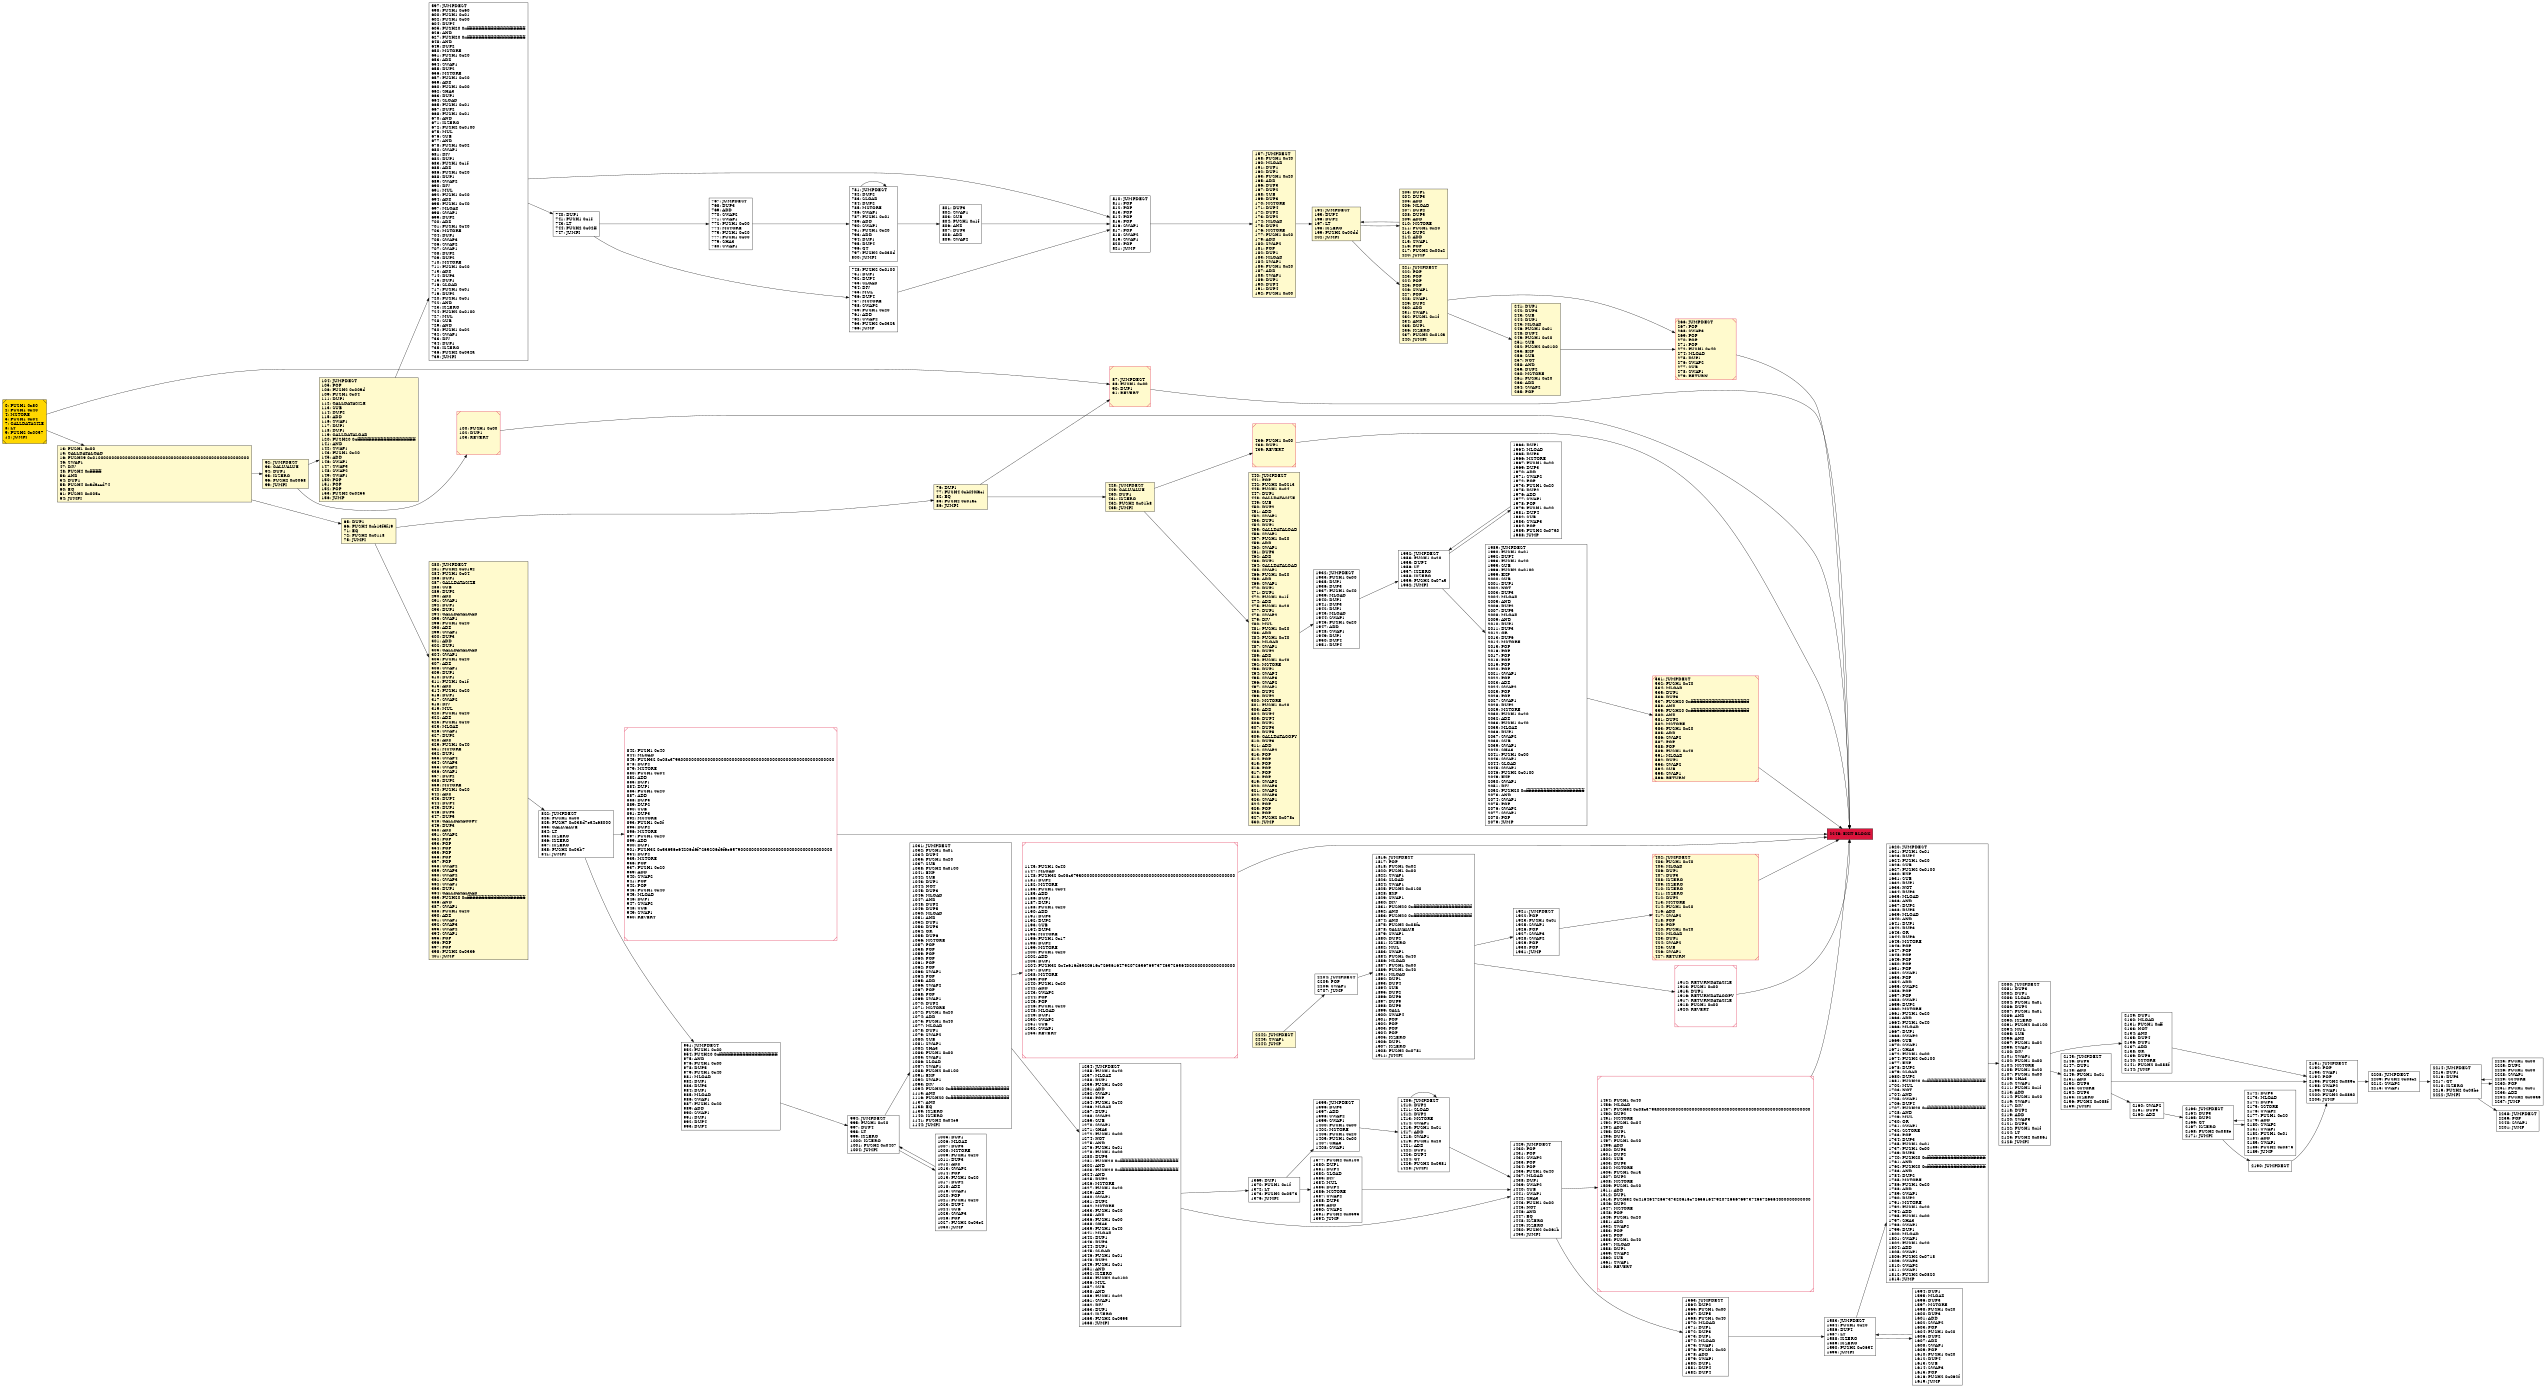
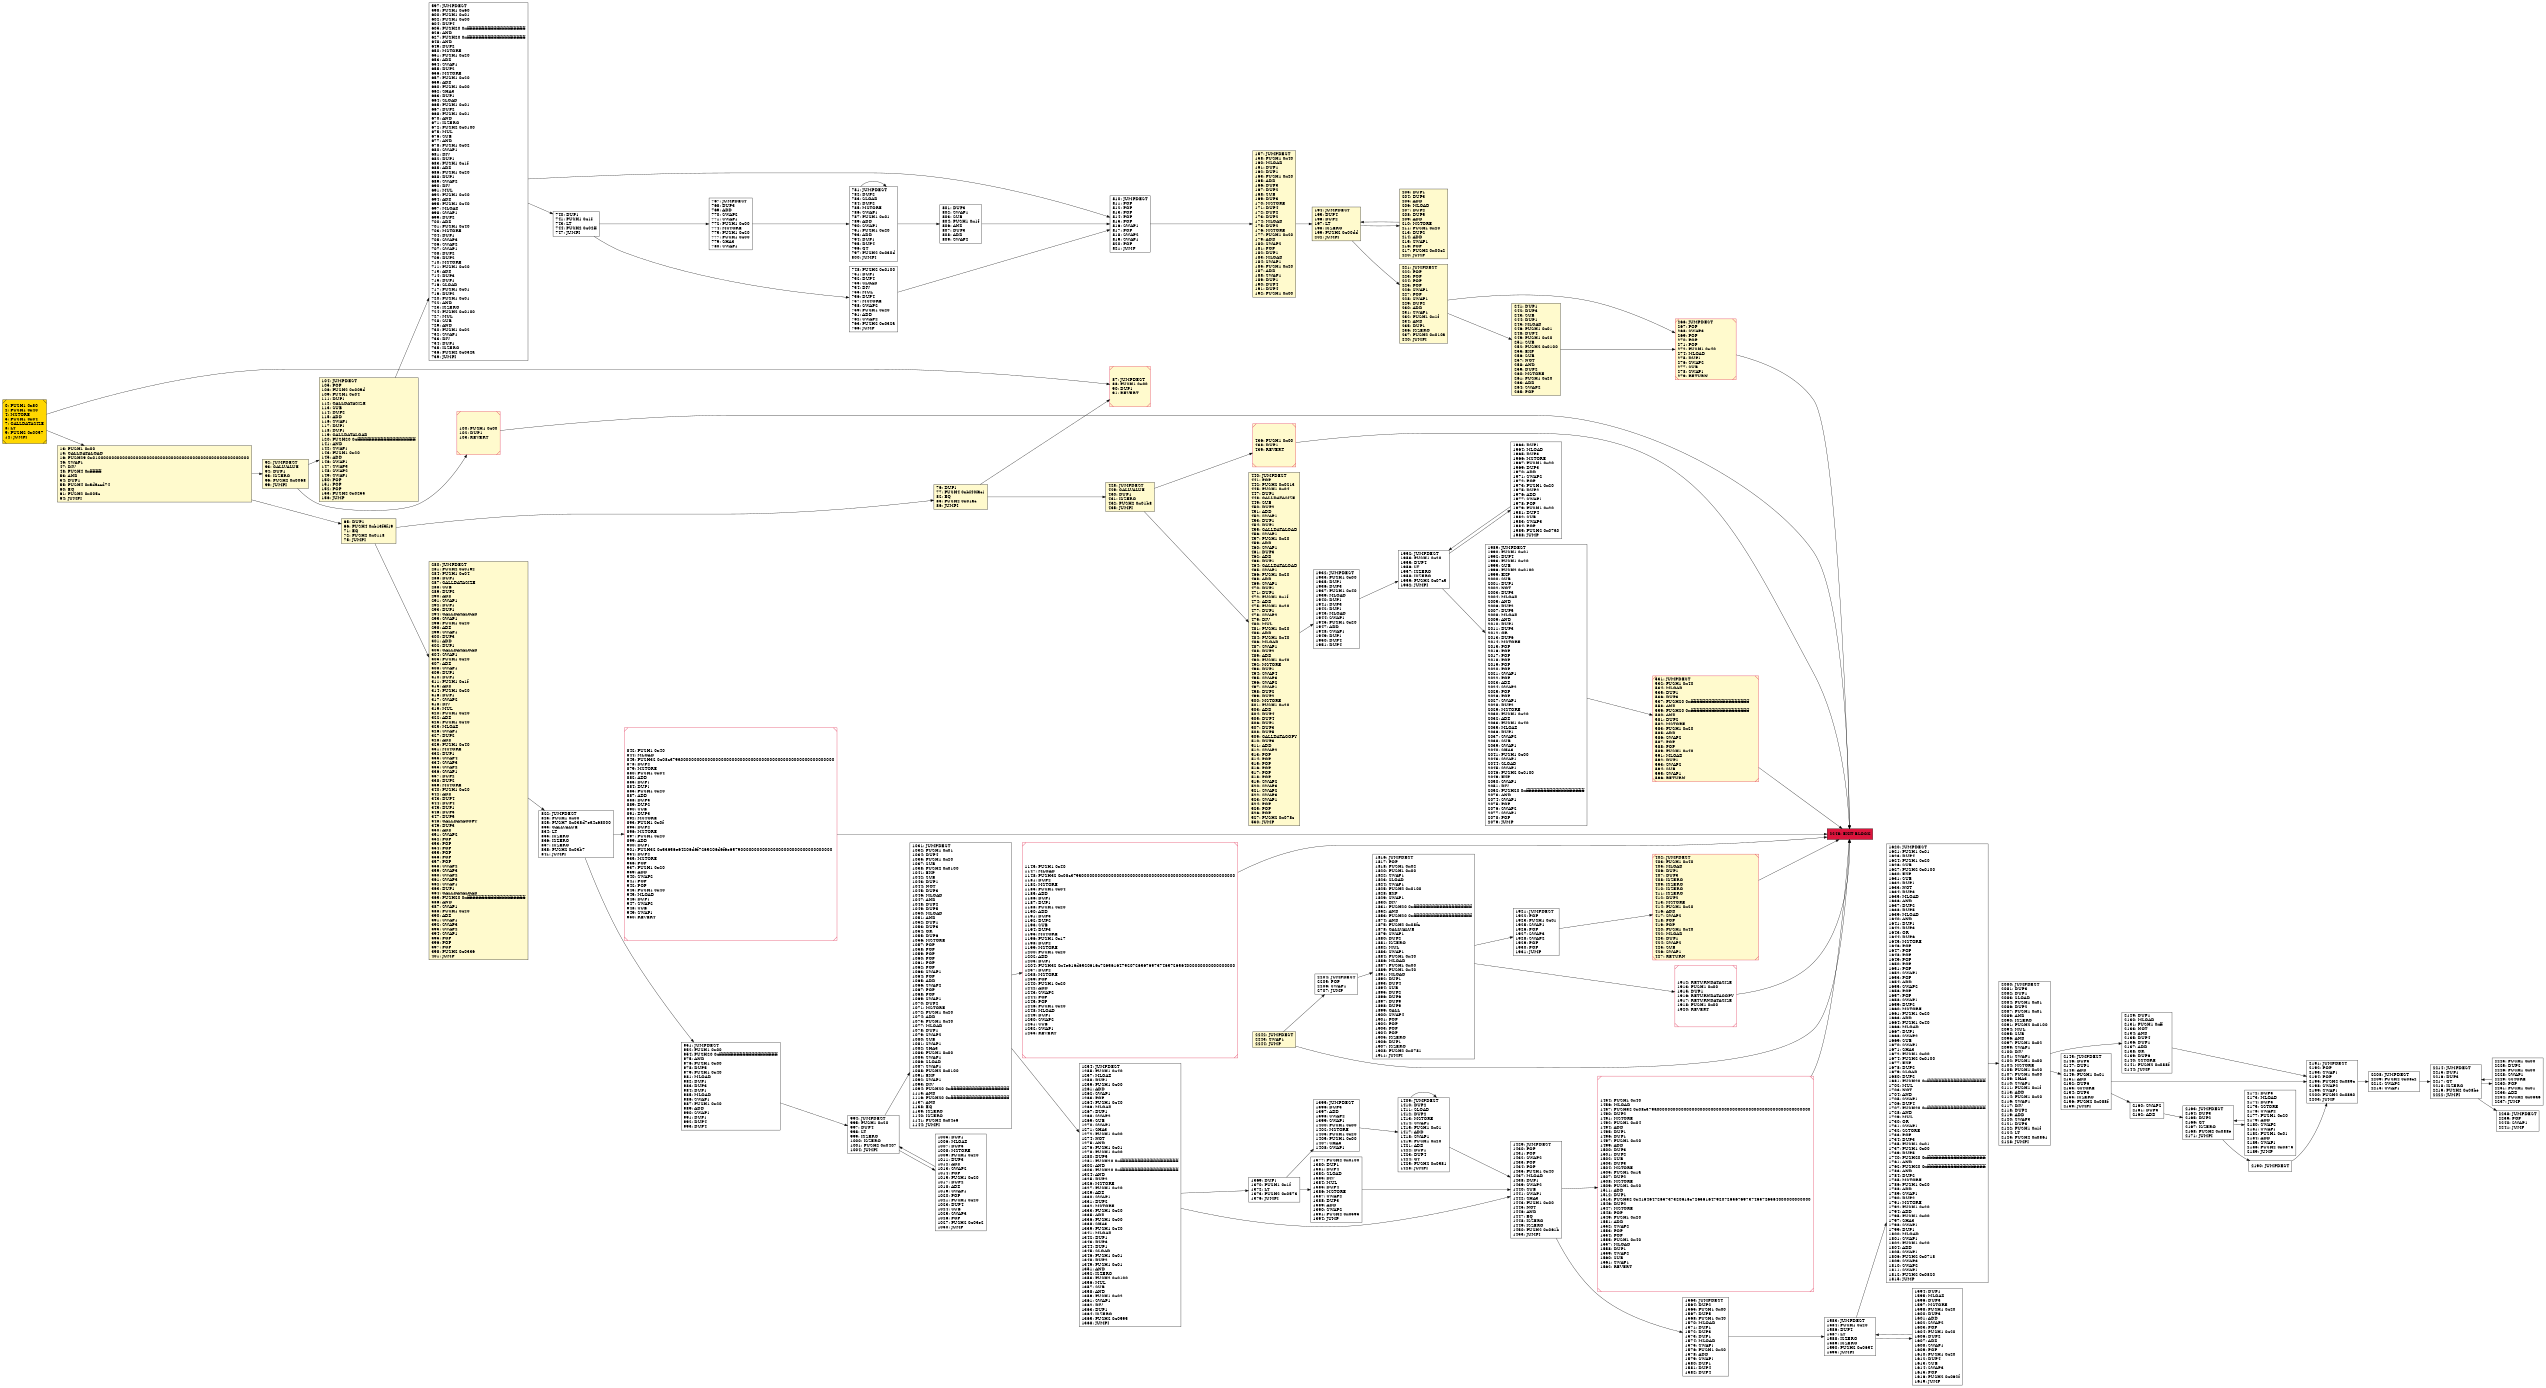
(1692, 391) -> (1653, 1066)
(2518, 1121) -> (2518, 1121)
